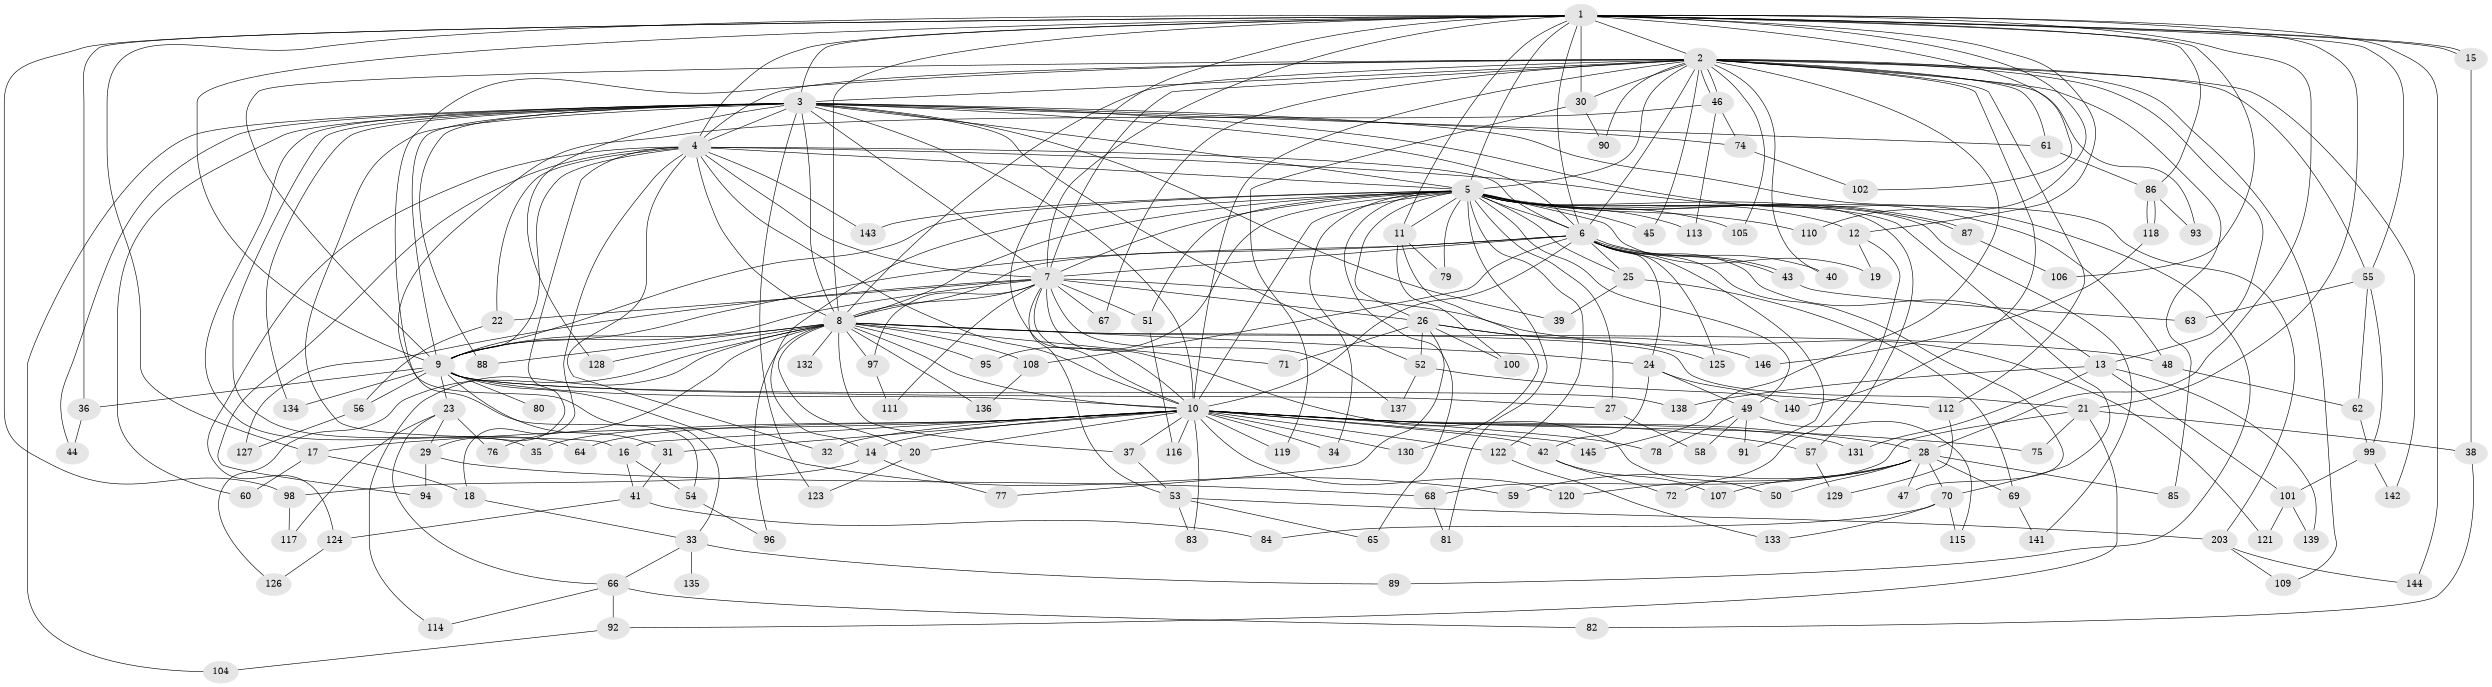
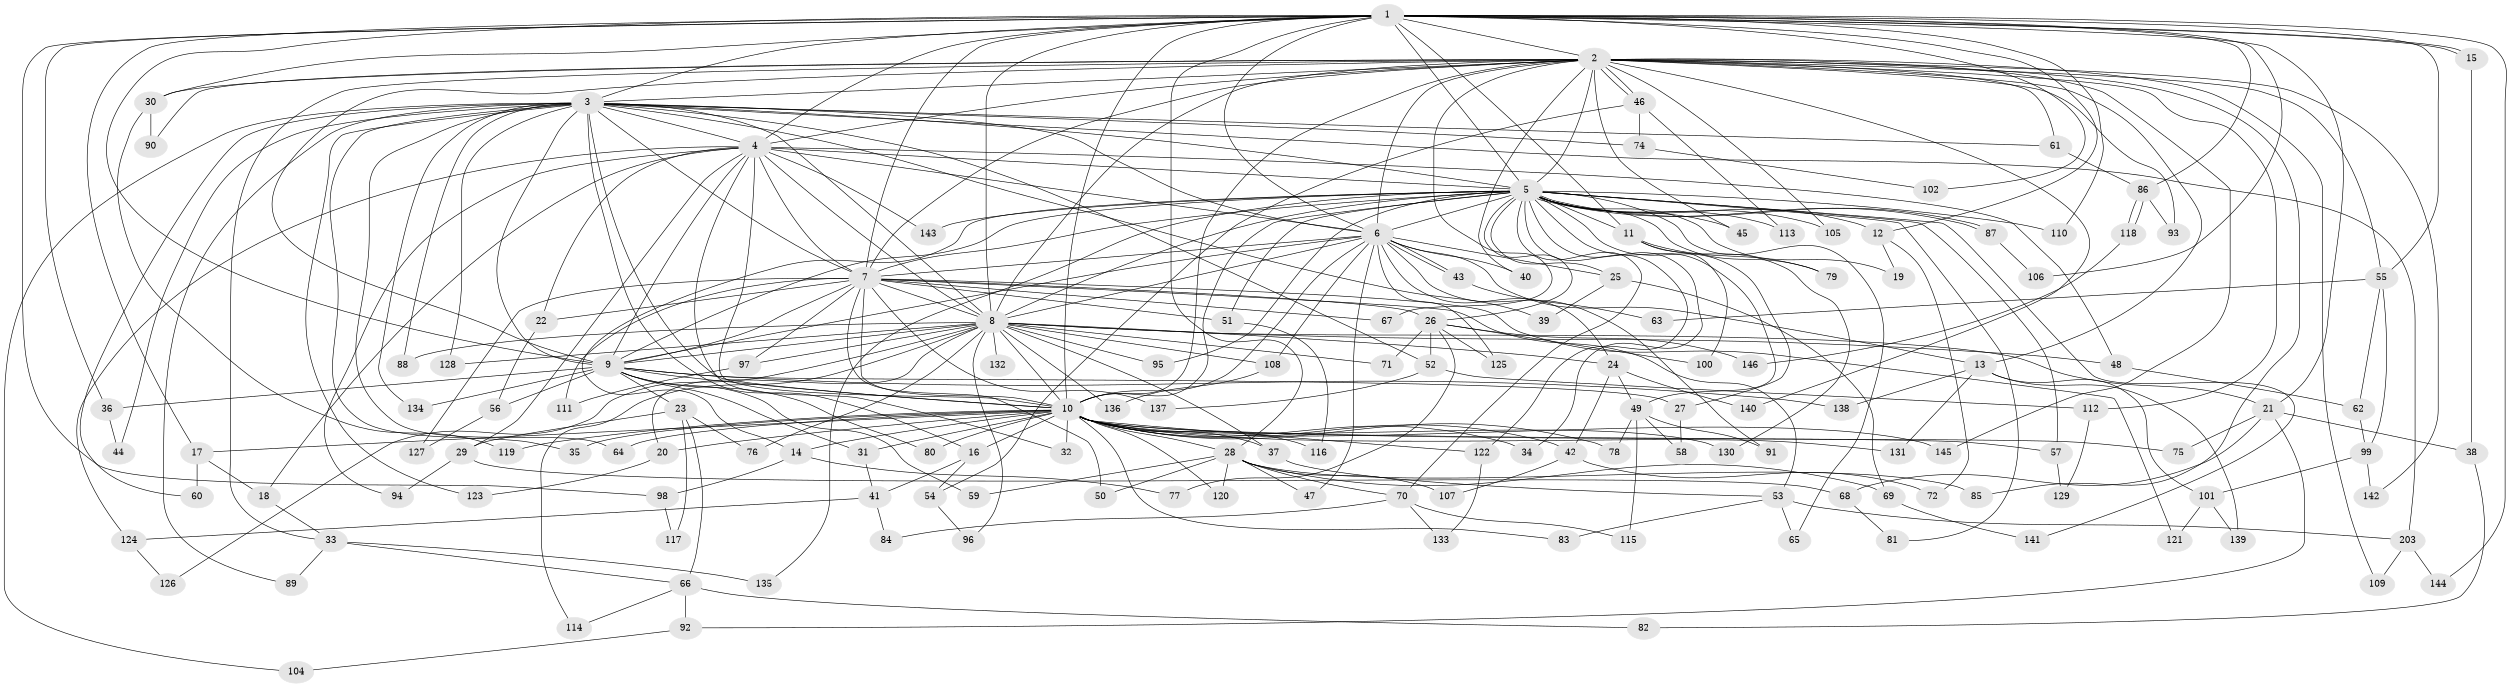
none -> (1058, 269)
none -> (997, 428)
